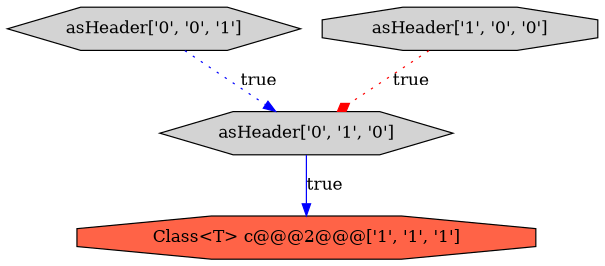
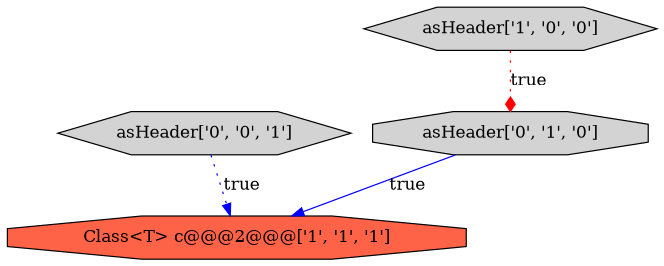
(460, 29) -> (510, 29)
(225, 78) -> (219, 180)
(306, 133) -> (510, 133)
